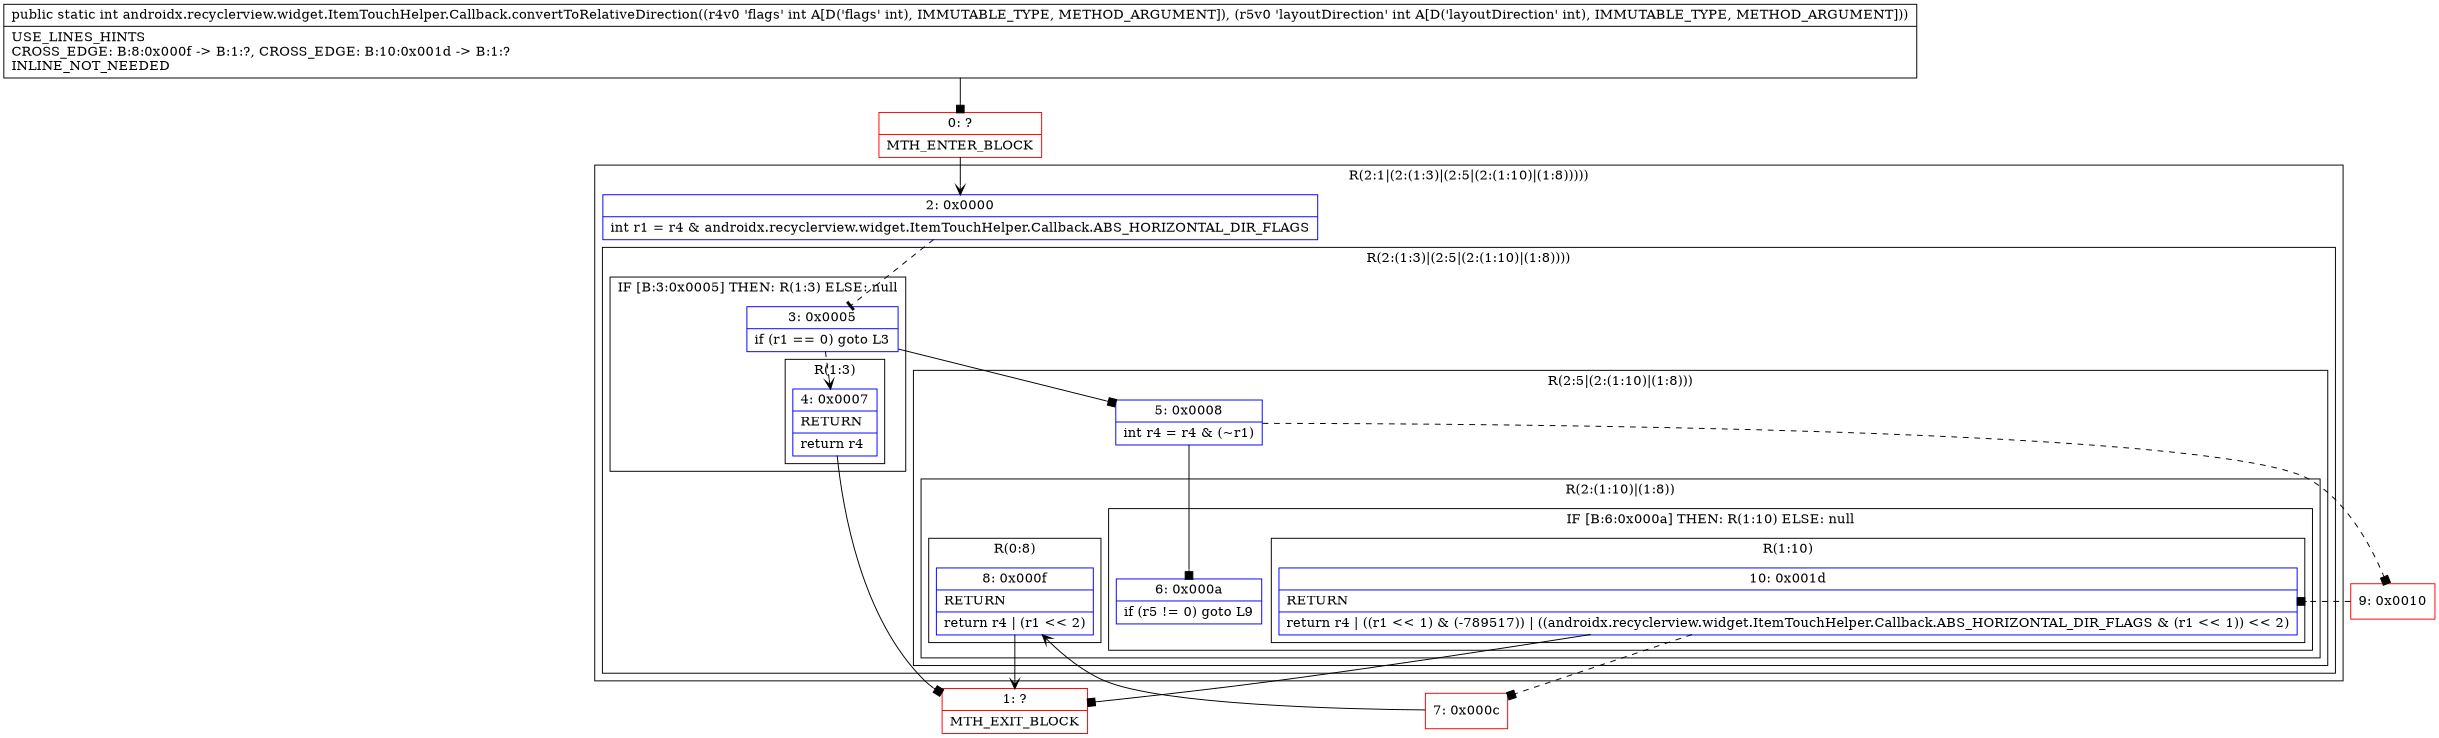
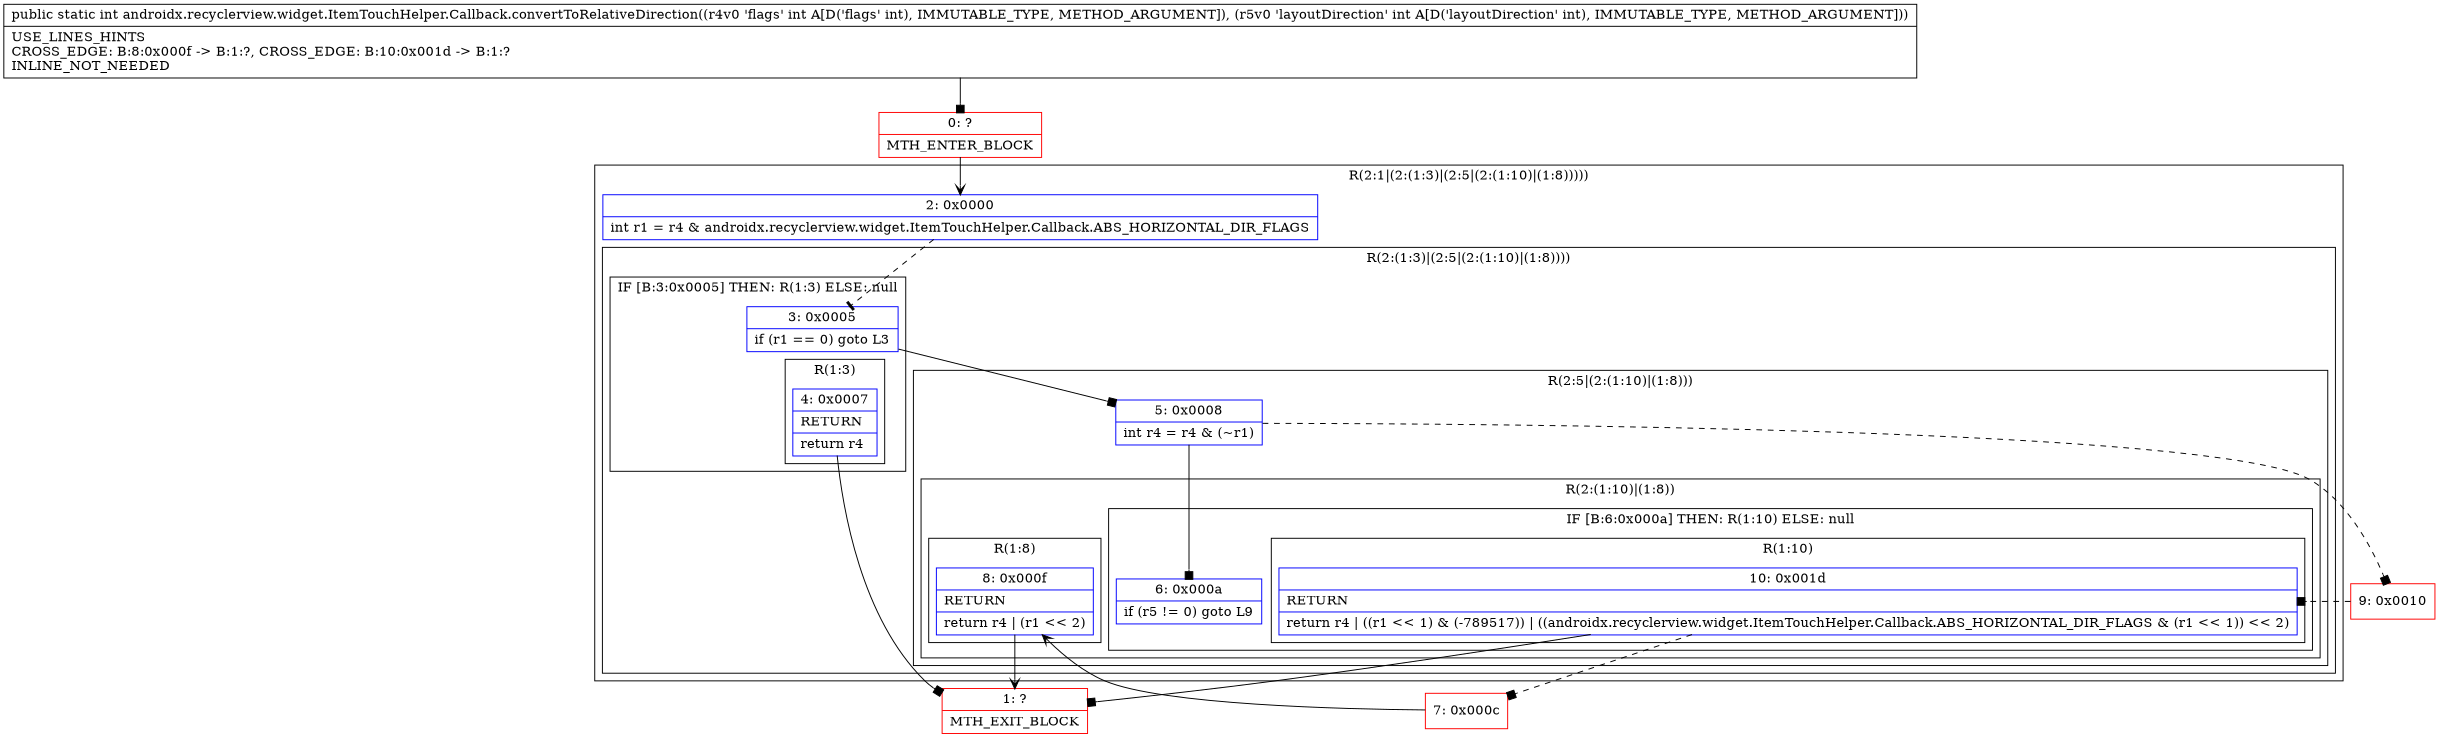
(827, 366) -> none
(1015, 549) -> (1015, 549)
